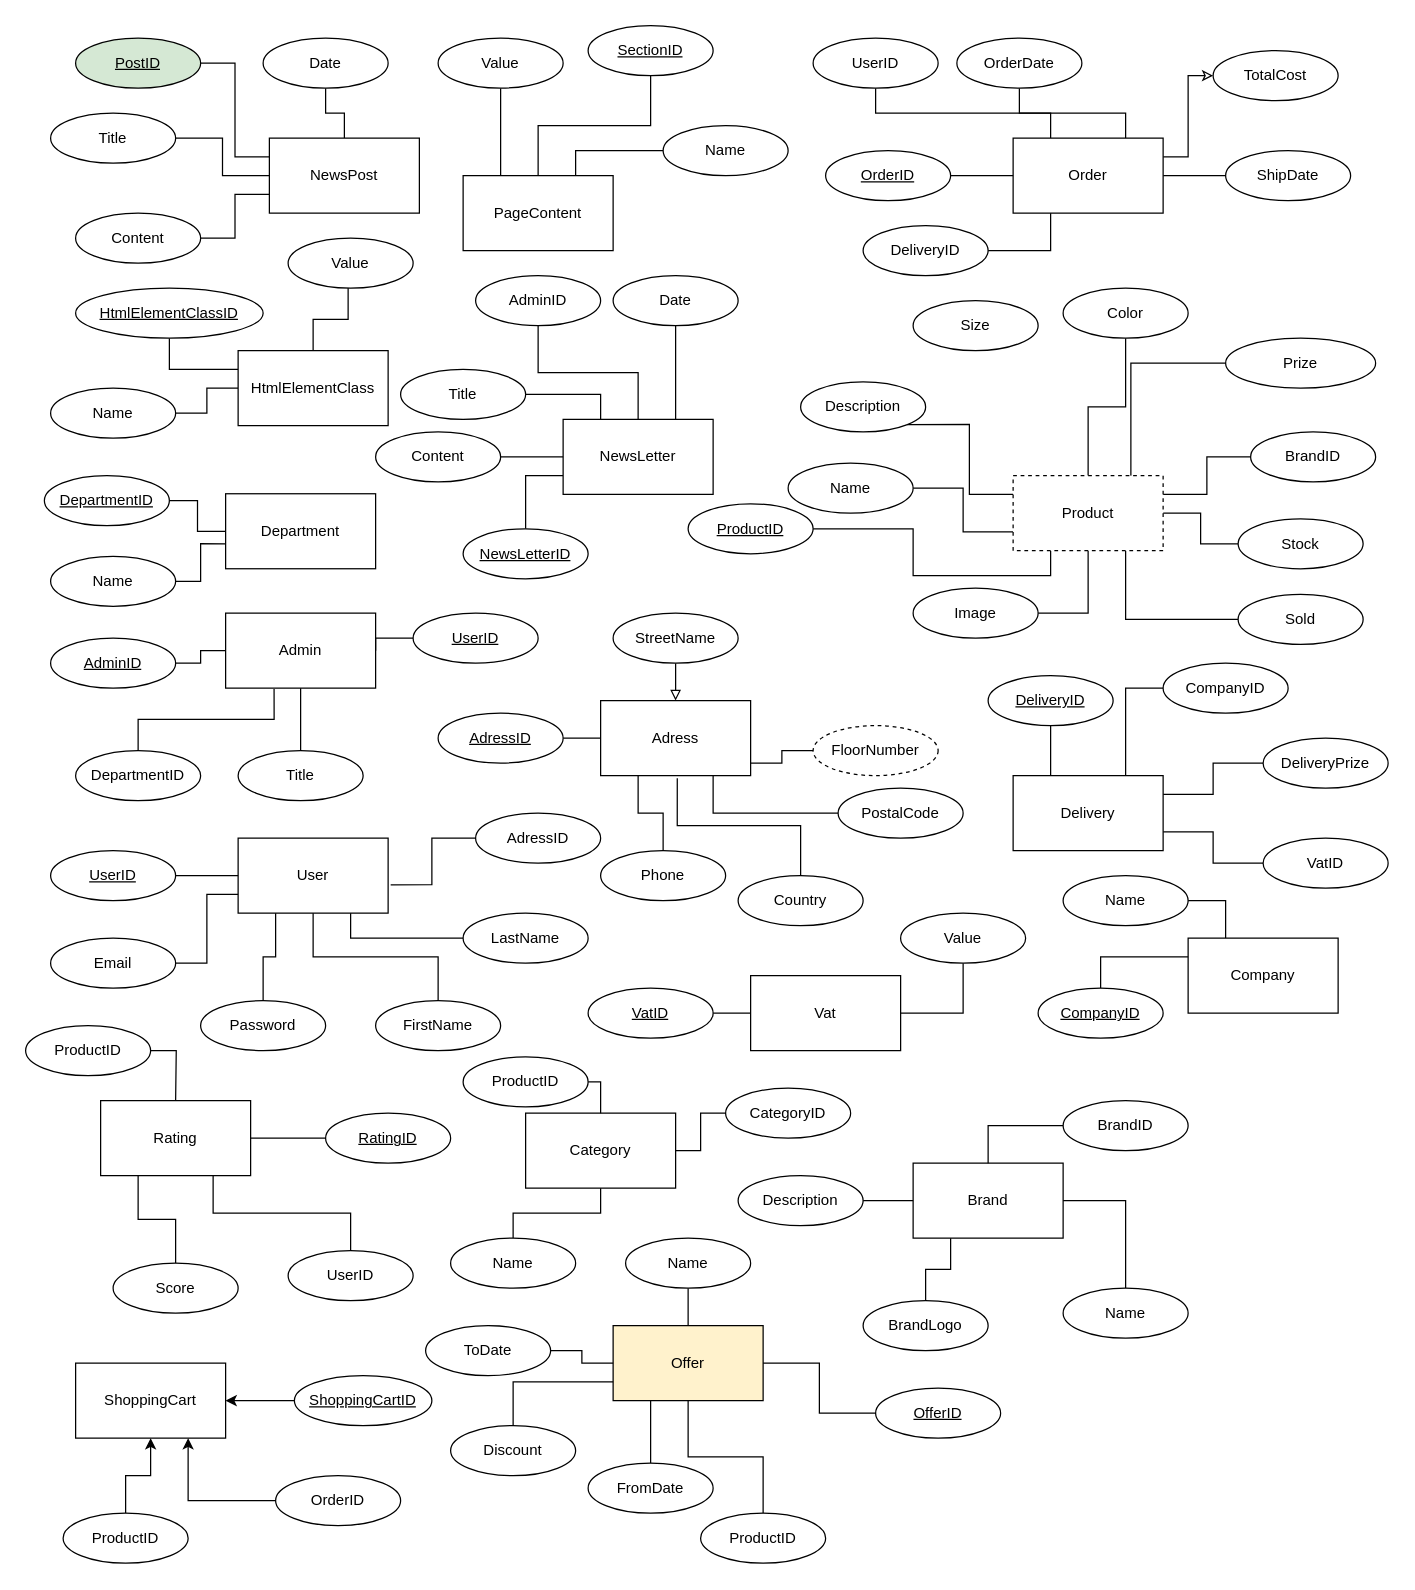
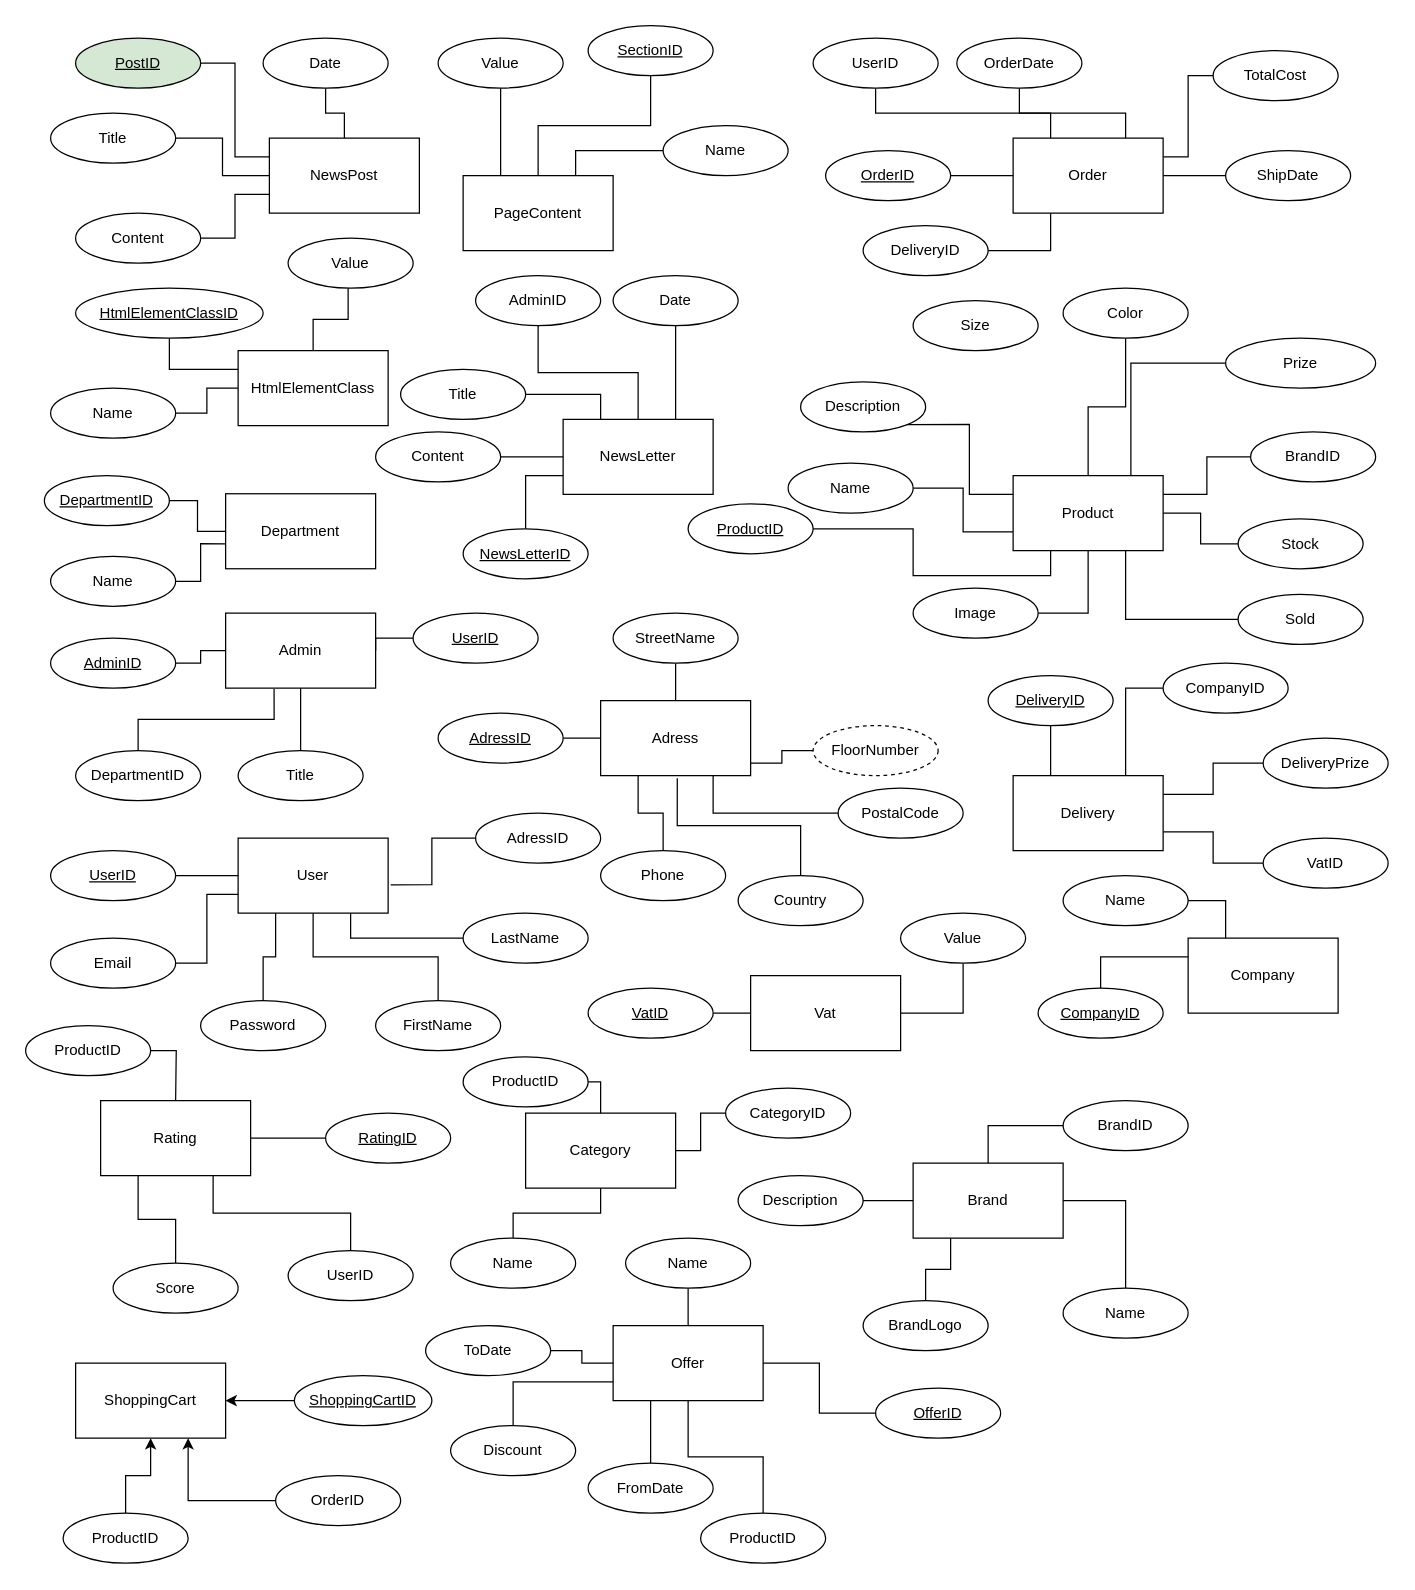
(1203, 76) -> (1206, 76)
(1088, 513) -> (1088, 513)
(676, 689) -> (676, 694)
(688, 1363) -> (688, 1363)
